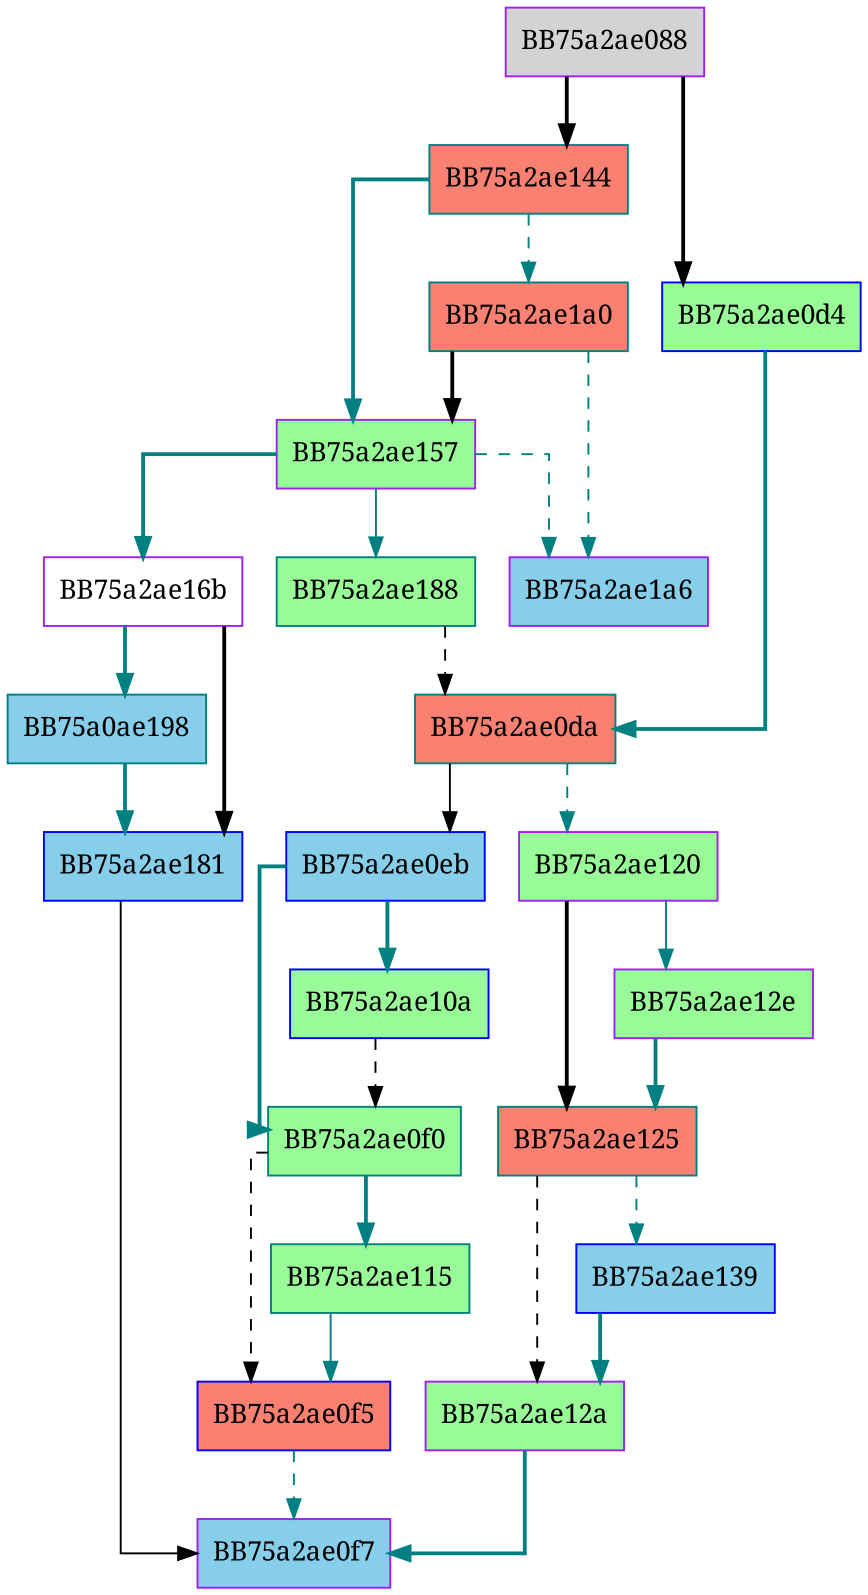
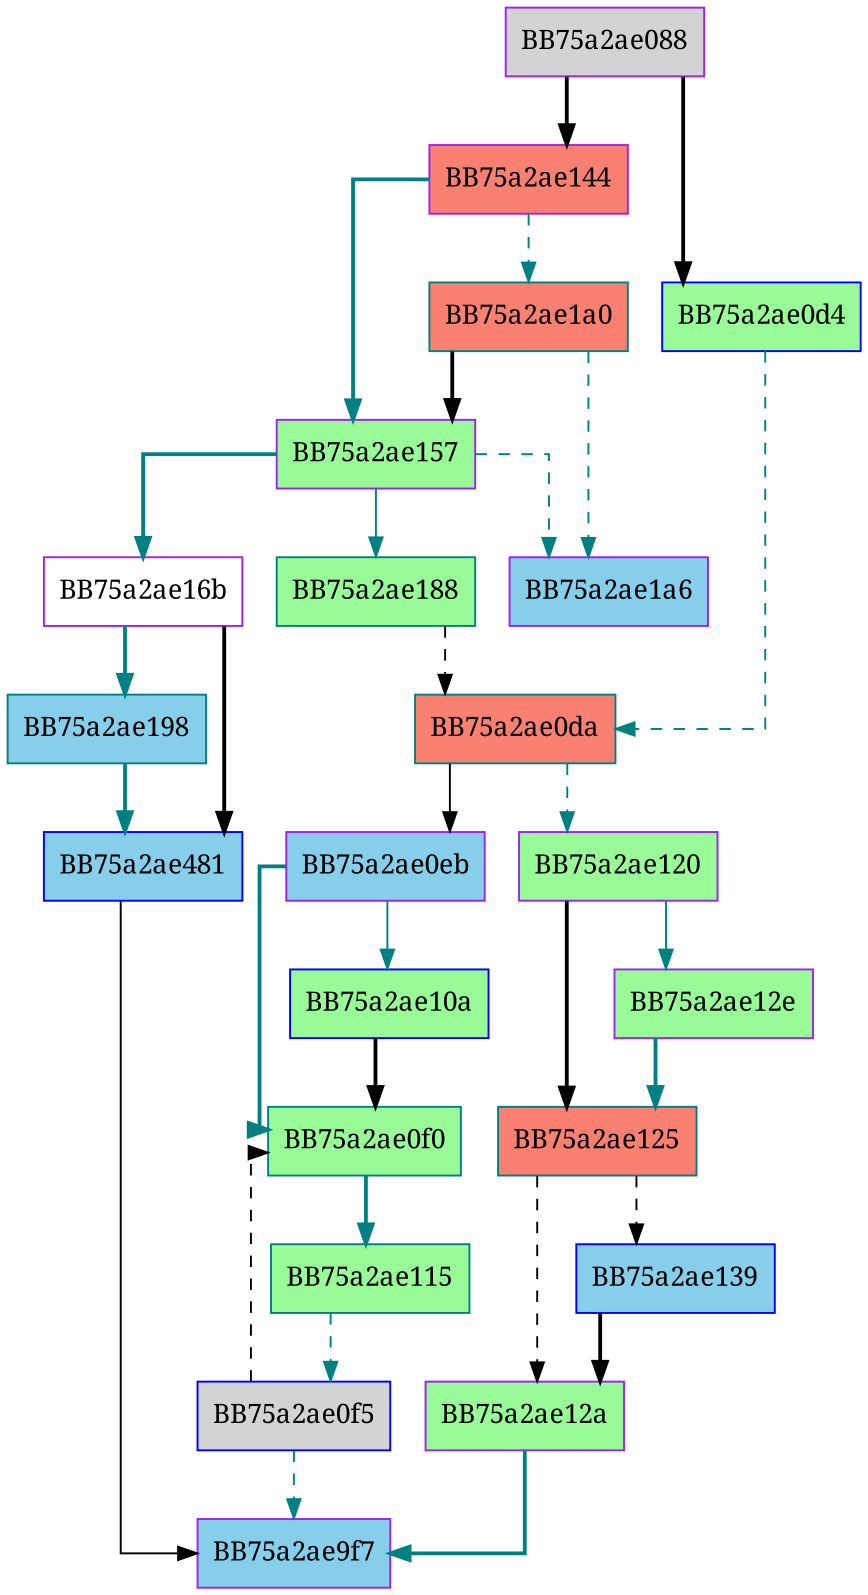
(529, 179) -> (529, 179)
(765, 605) -> (765, 605)
(107, 729) -> (107, 729)
(143, 866) -> (143, 866)
(385, 866) -> (385, 866)
(387, 925) -> (387, 925)
(375, 1063) -> (375, 1063)
(636, 1200) -> (636, 1200)
(251, 1249) -> (251, 1266)
(331, 1338) -> (331, 1338)
(600, 1338) -> (600, 1338)
(294, 1416) -> (294, 1416)
(294, 1553) -> (294, 1553)
